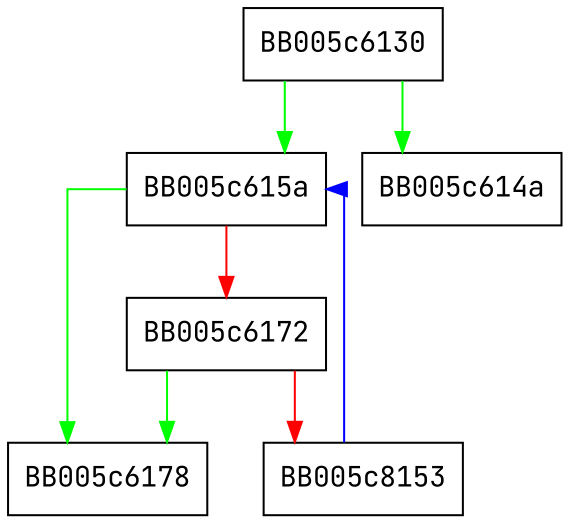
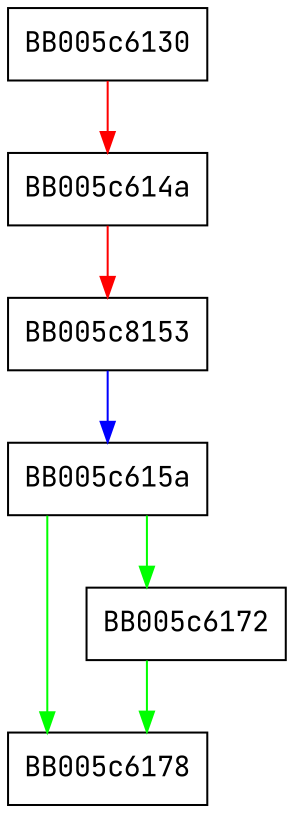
(285, 106) -> none
(403, 106) -> (108, 106)
(226, 251) -> (147, 541)
(295, 396) -> (108, 251)
